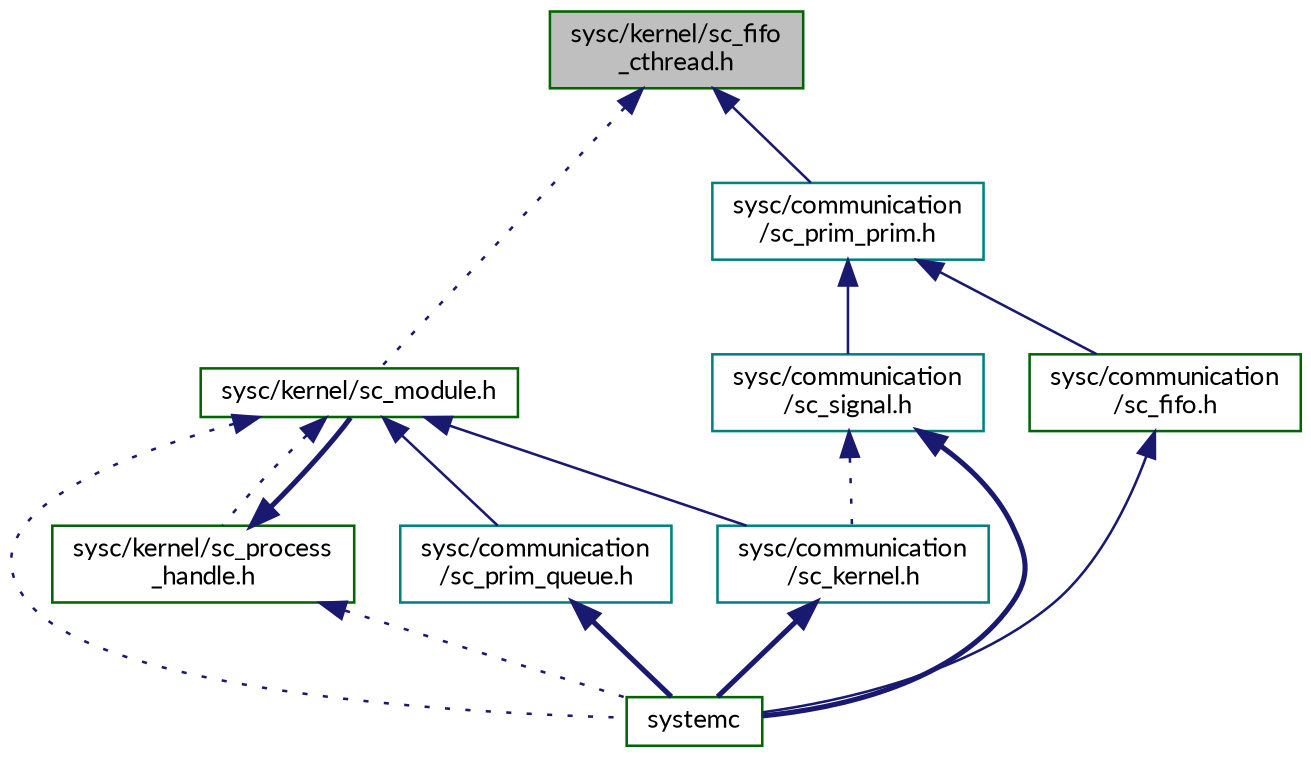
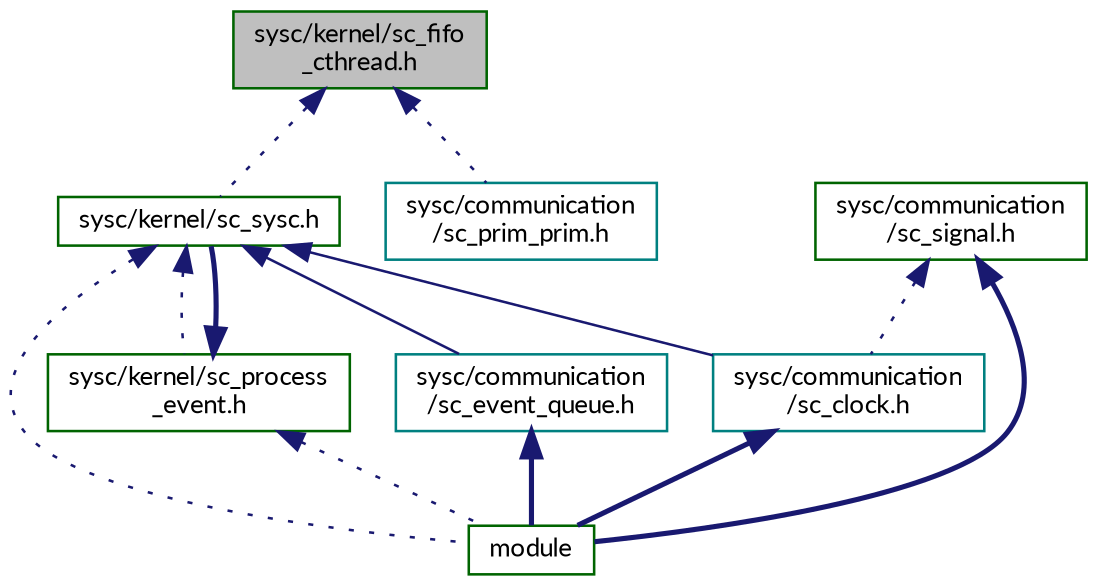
(772, 145) -> (450, 145)
(848, 320) -> none
(359, 393) -> (199, 221)
(848, 393) -> (951, 221)
(1165, 393) -> none
(203, 564) -> (199, 393)
(536, 564) -> (531, 393)
(853, 564) -> (849, 393)
(694, 721) -> (531, 550)
